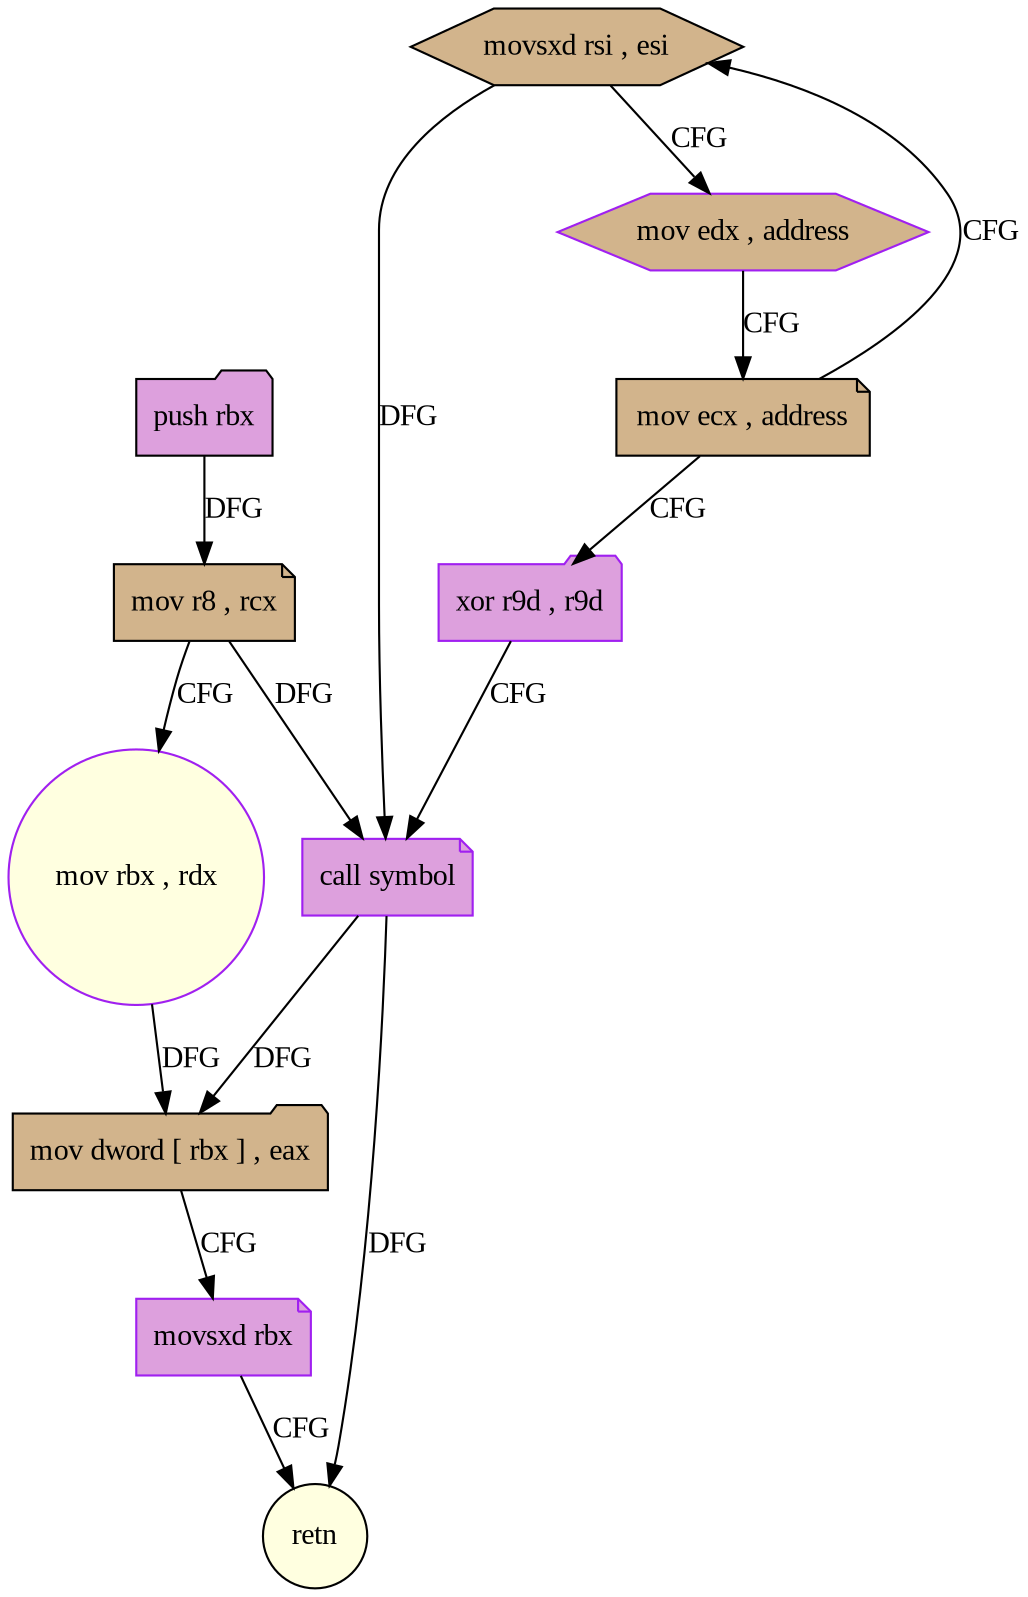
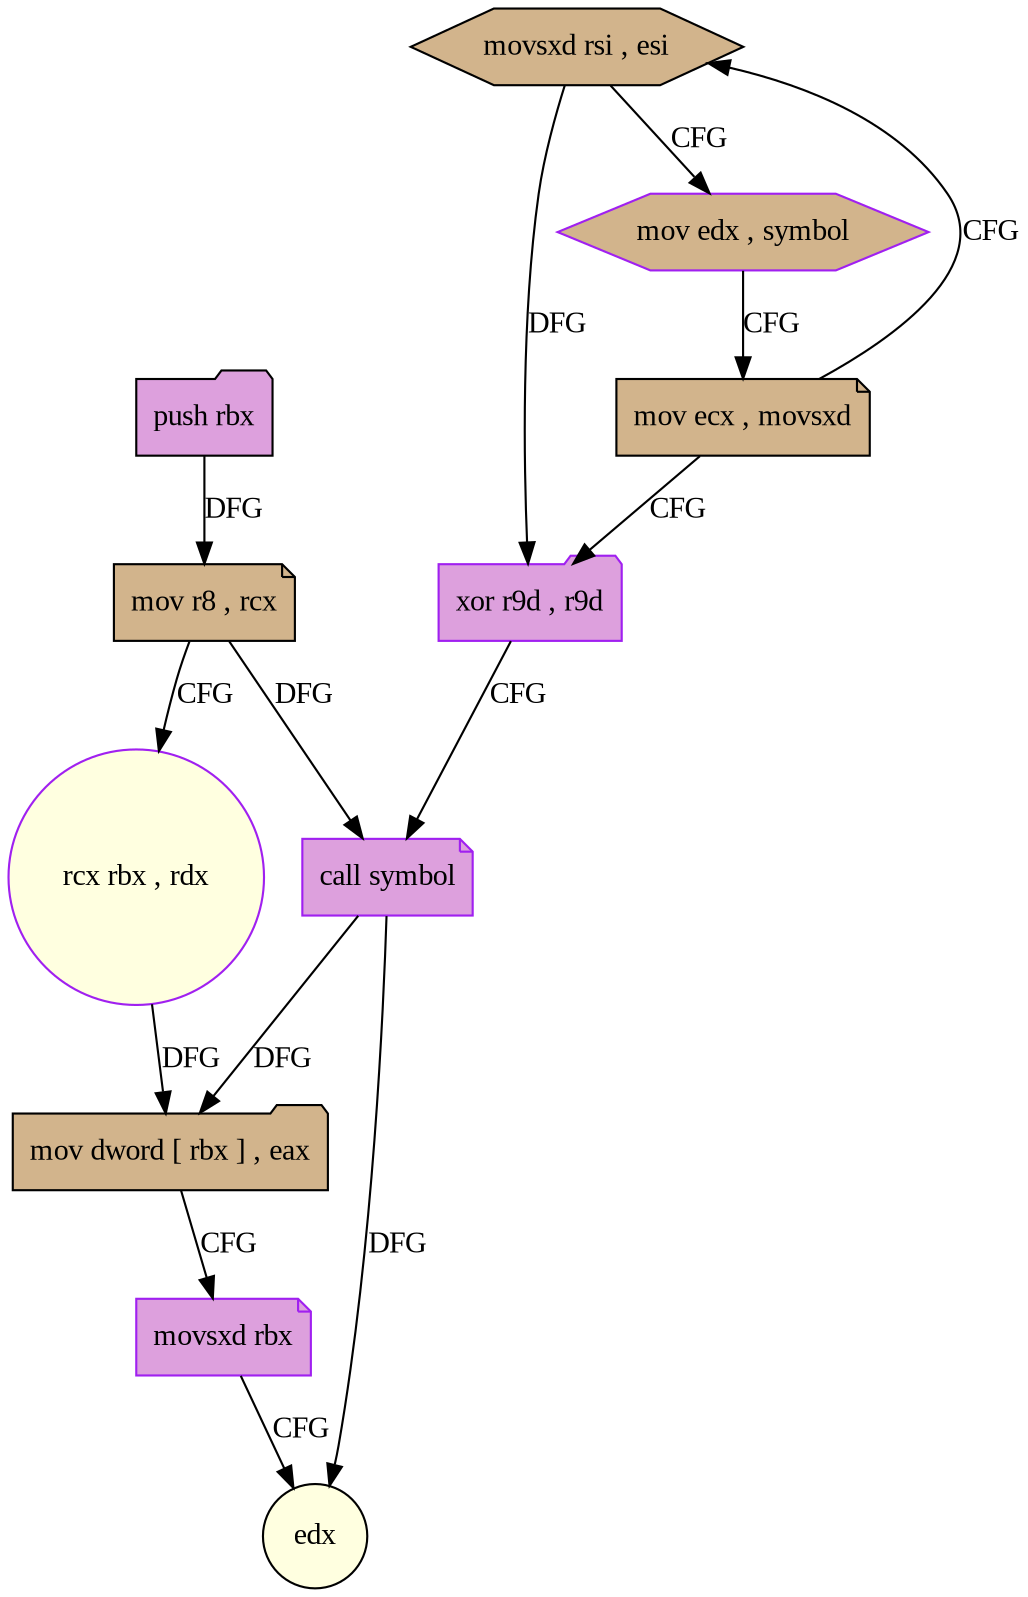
(743, 232) -> (743, 232)
(743, 417) -> (743, 417)
(379, 427) -> (528, 312)
(136, 877) -> (136, 877)
(315, 1536) -> (315, 1536)
